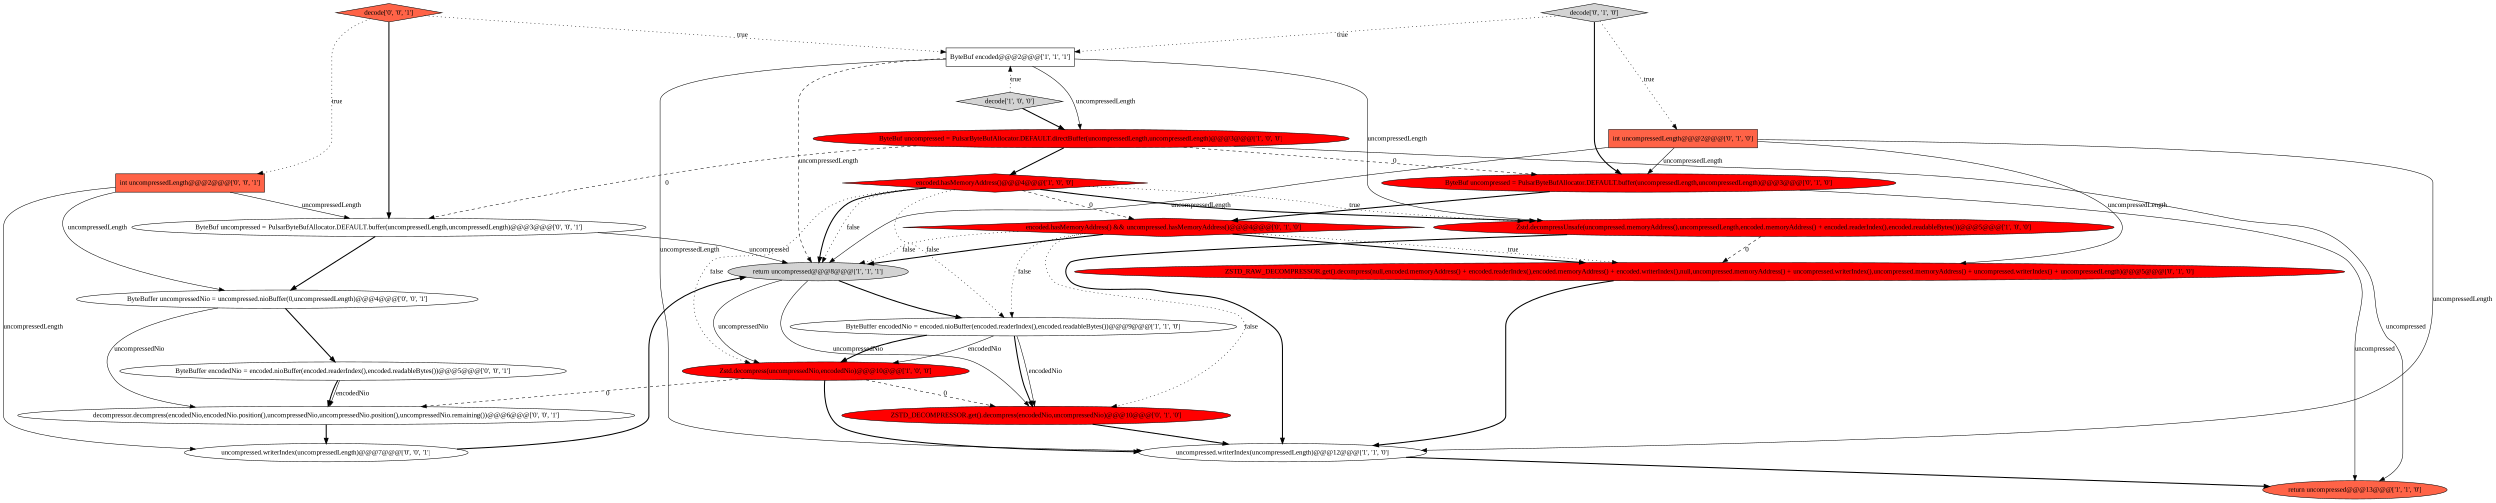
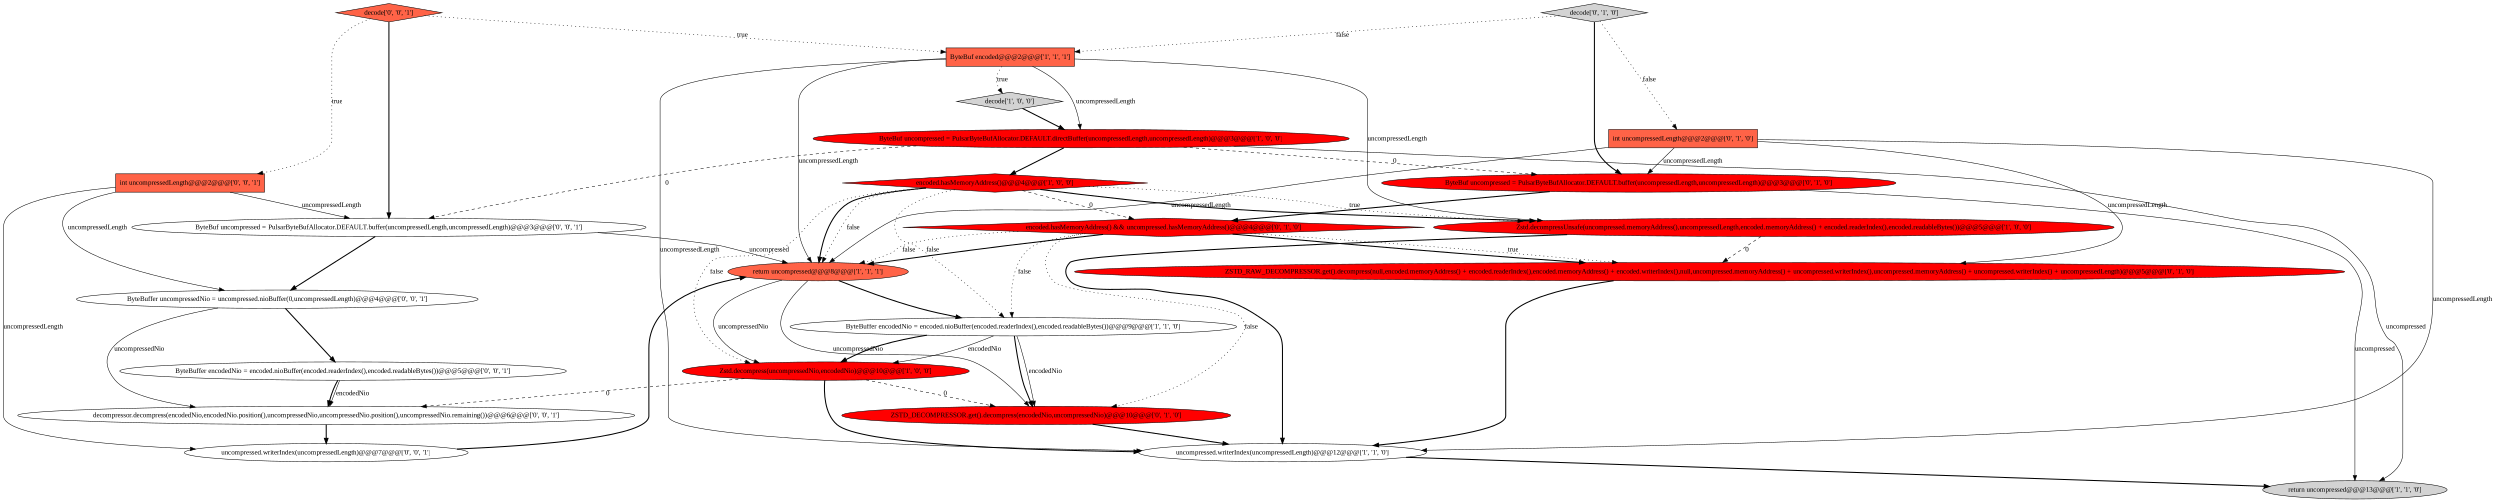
(1343, 35) -> (1343, 35)
(1010, 57) -> (1010, 57)
(1649, 79) -> (1649, 79)
(1010, 82) -> (997, 77)
(799, 100) -> (799, 100)
(818, 272) -> (818, 272)
(2355, 490) -> (2355, 490)
